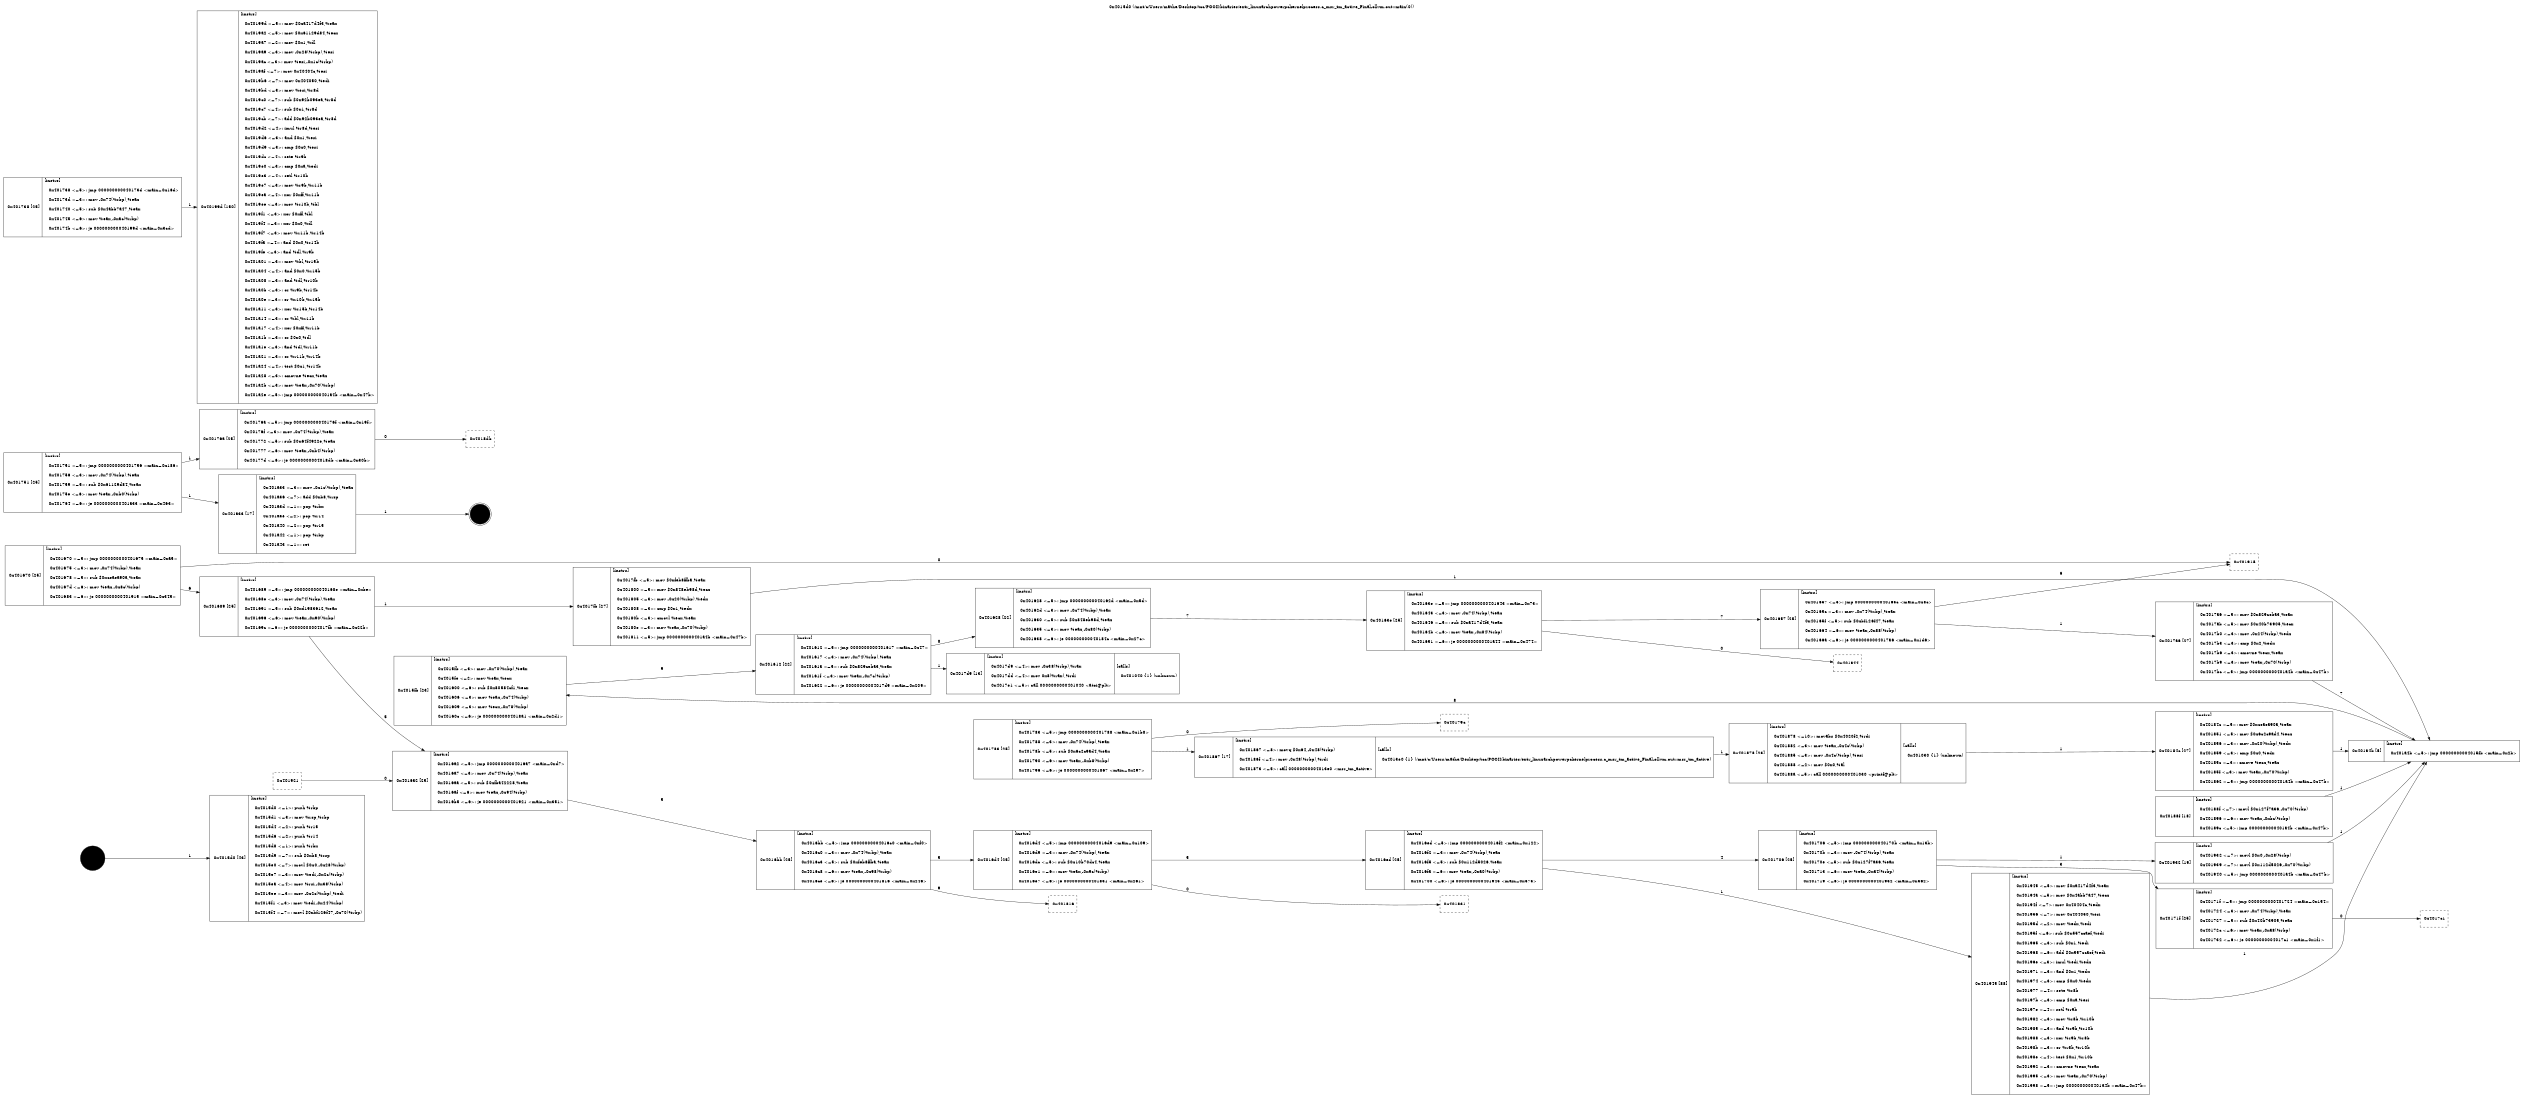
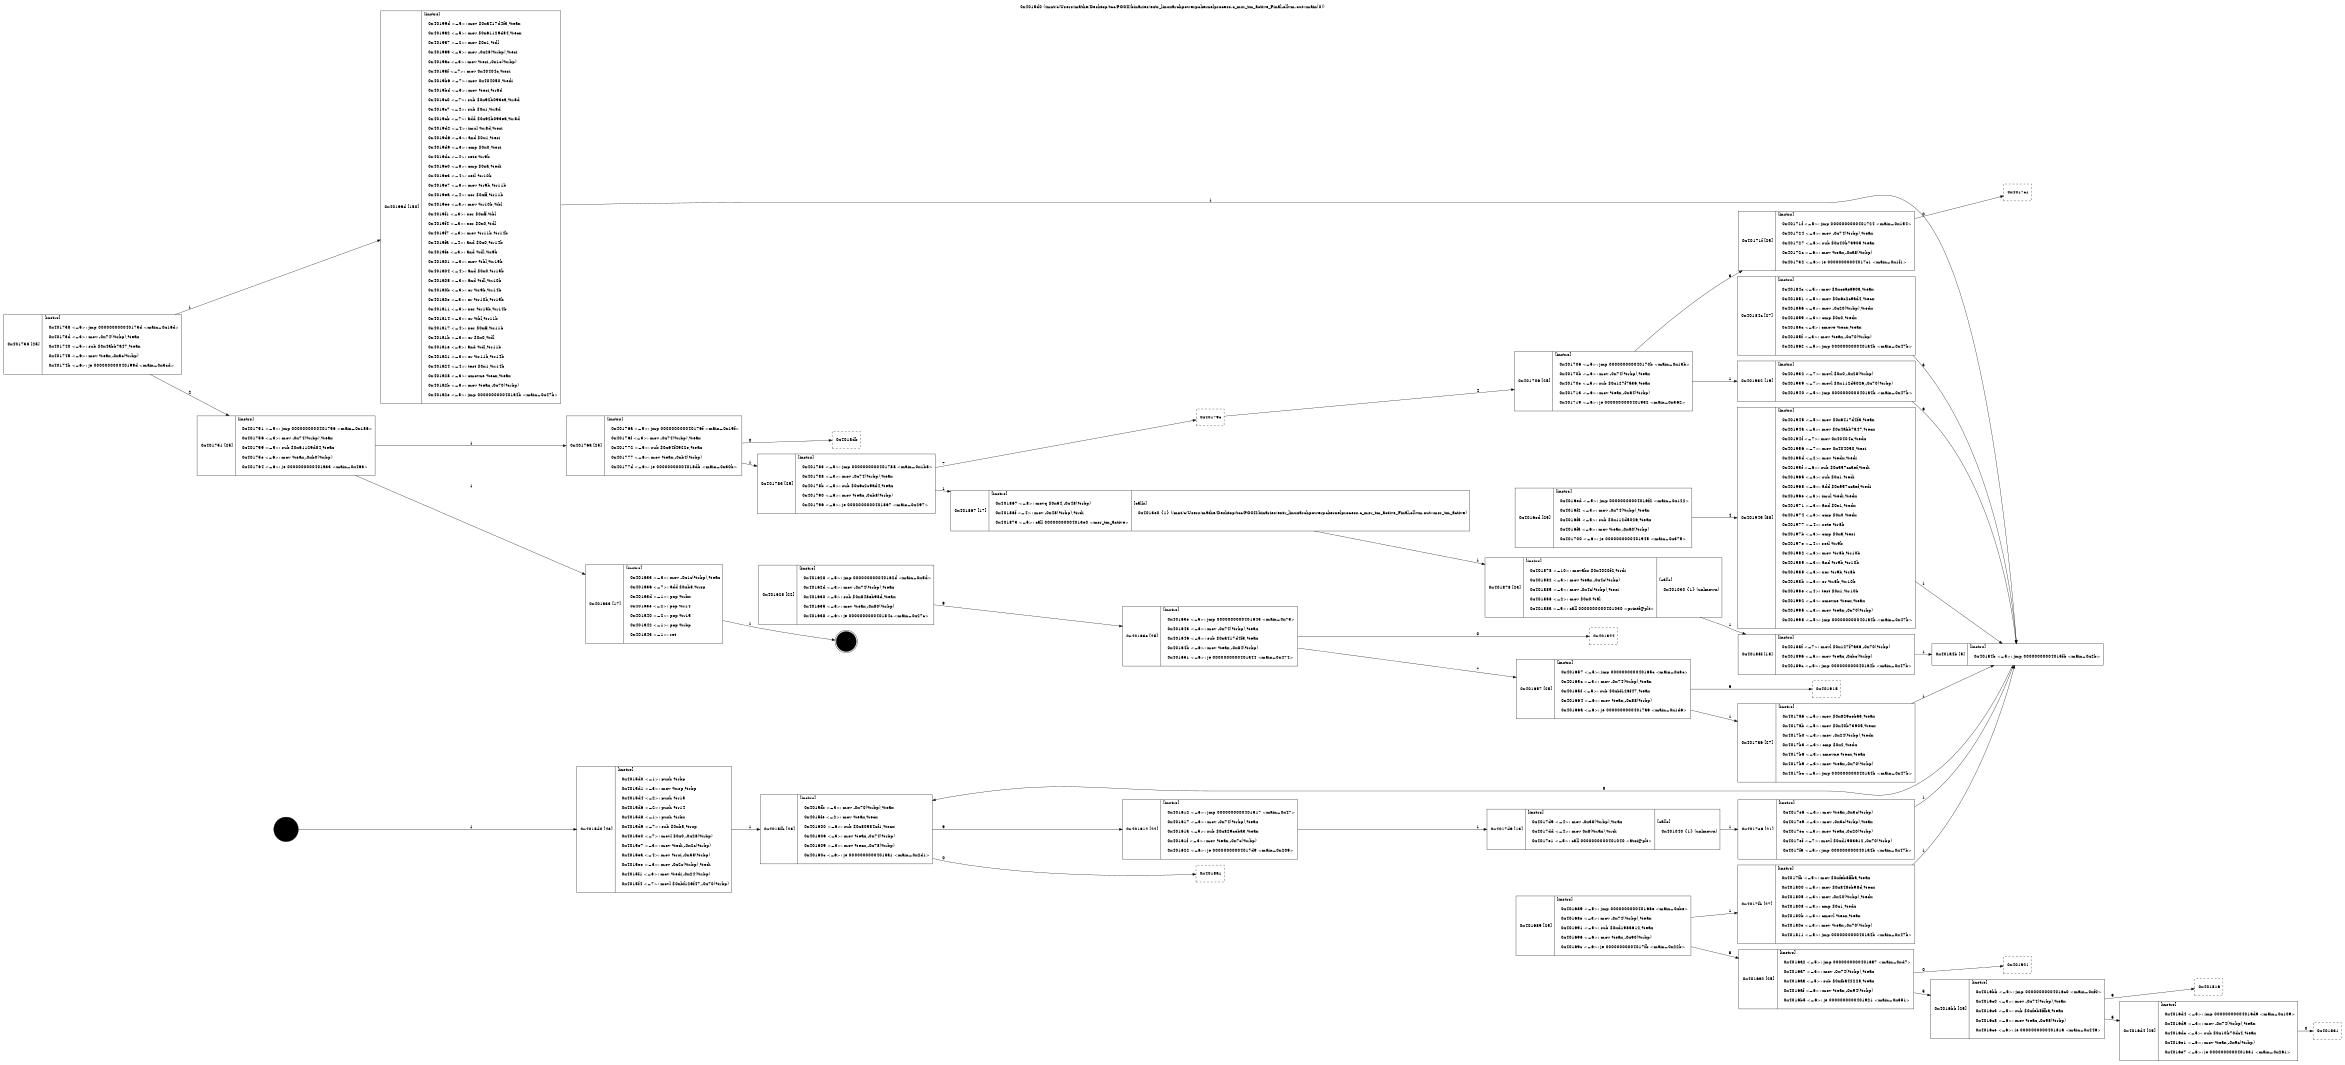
none -> (1465, 203)
none -> (188, 394)
none -> (748, 464)
(93, 576) -> none
(1187, 616) -> (943, 604)
(952, 642) -> none
(2341, 694) -> (1923, 696)
(1187, 732) -> (943, 464)
(2341, 749) -> (1923, 365)
(2059, 752) -> (1722, 625)
(345, 781) -> (1957, 969)
none -> (744, 829)
none -> (1826, 829)
(2341, 832) -> (1923, 409)
(1257, 860) -> none
(1649, 860) -> (1368, 403)
none -> (1210, 874)
(1721, 892) -> (1730, 516)
